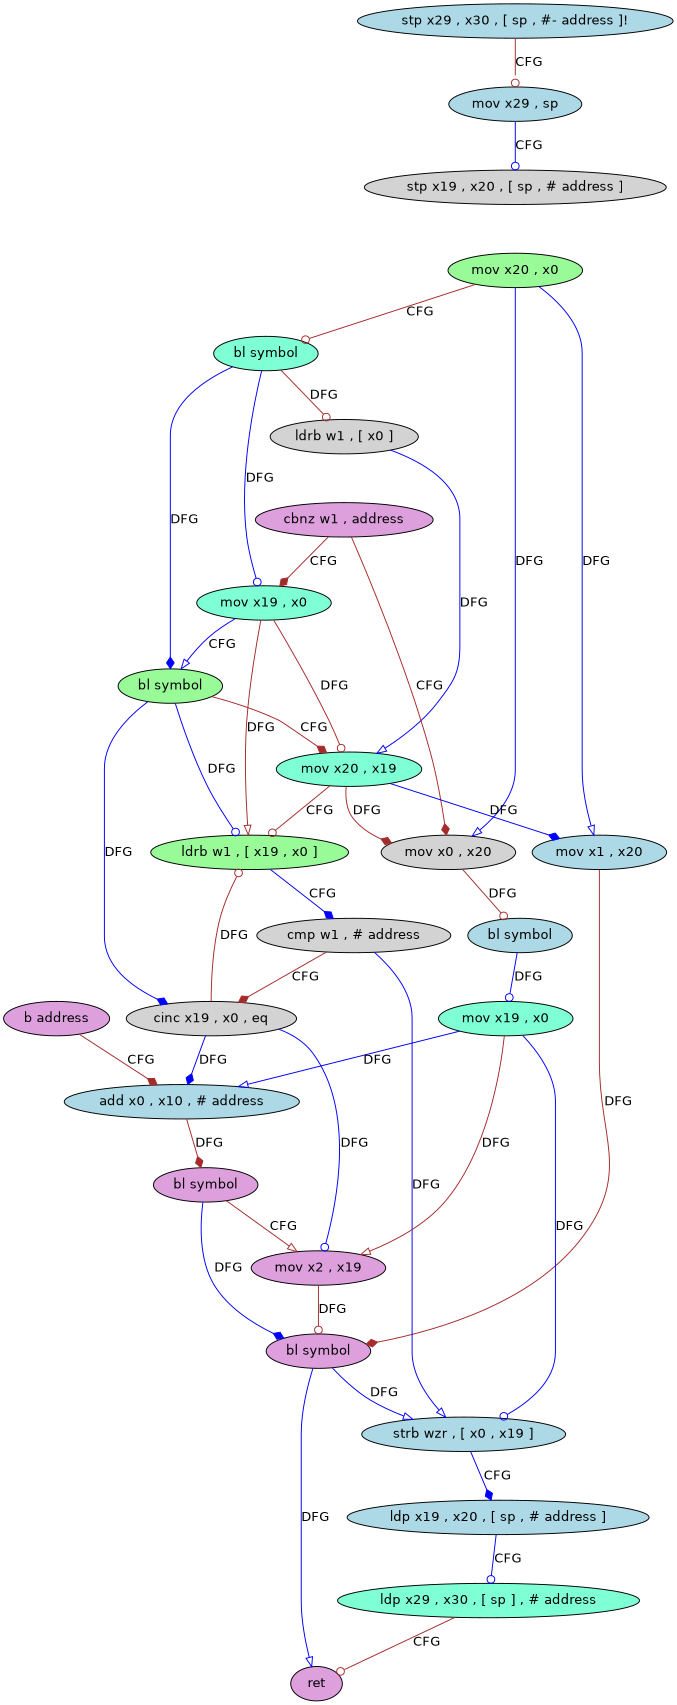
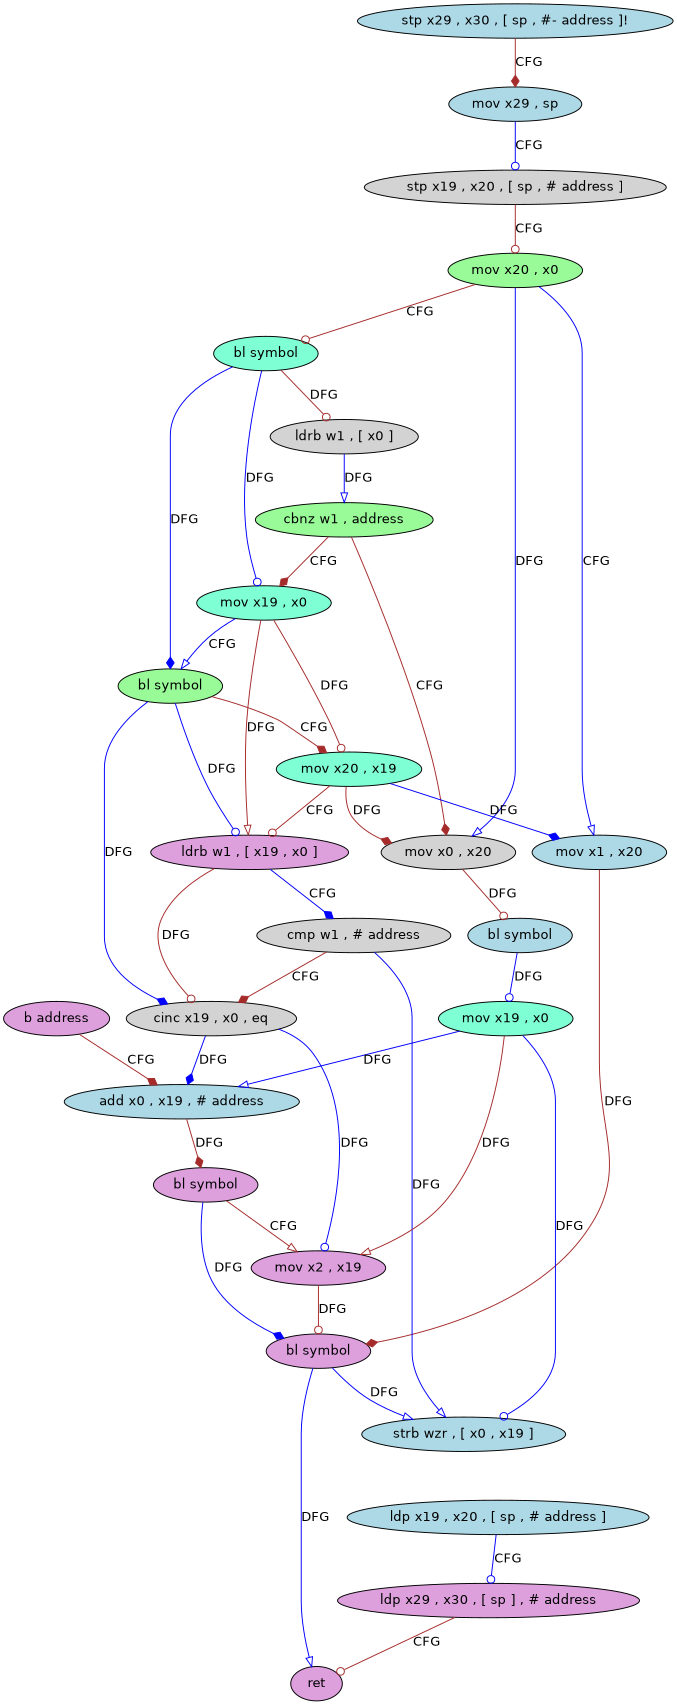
(515, 57) -> (515, 57)
none -> (515, 225)
(344, 520) -> (344, 520)
(597, 561) -> (597, 561)
(460, 597) -> (344, 473)
(250, 852) -> (250, 852)
(216, 937) -> (160, 925)
(182, 1102) -> (182, 1102)
(479, 1470) -> none
(489, 1601) -> (489, 1601)
